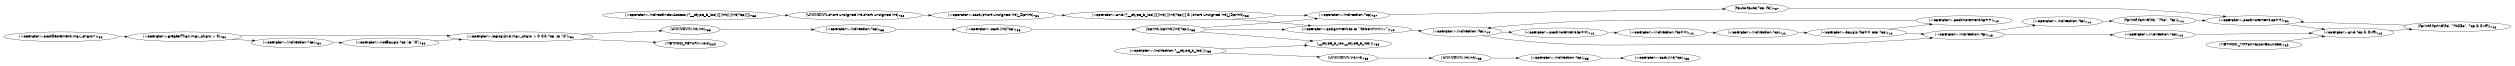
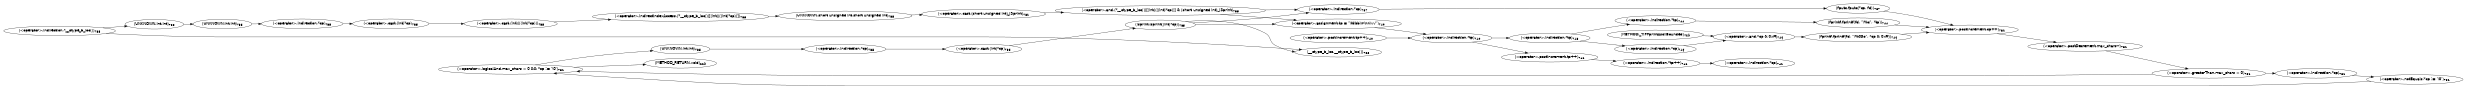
none -> (511, 24)
(2303, 27) -> (2025, 38)
(1857, 33) -> none
